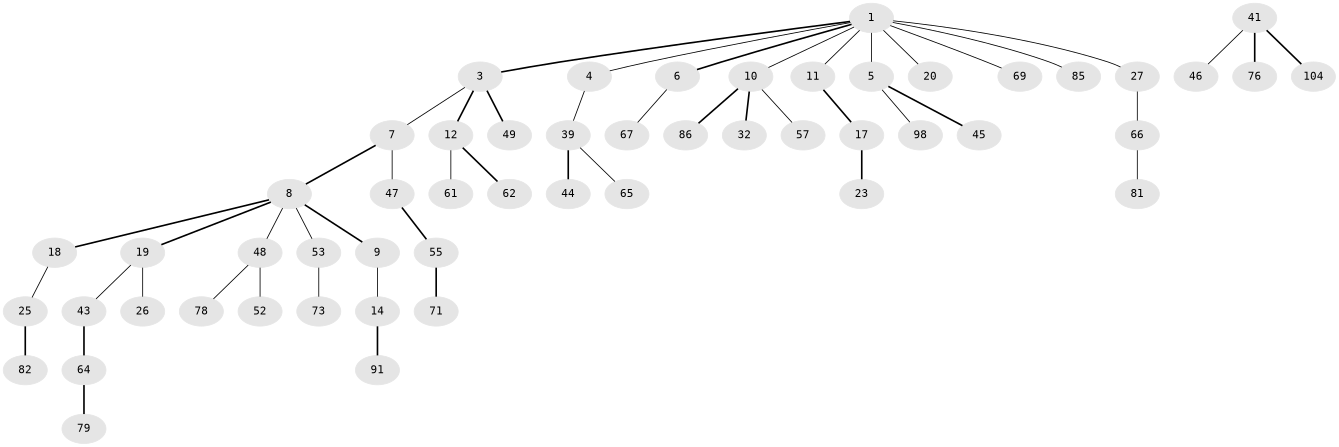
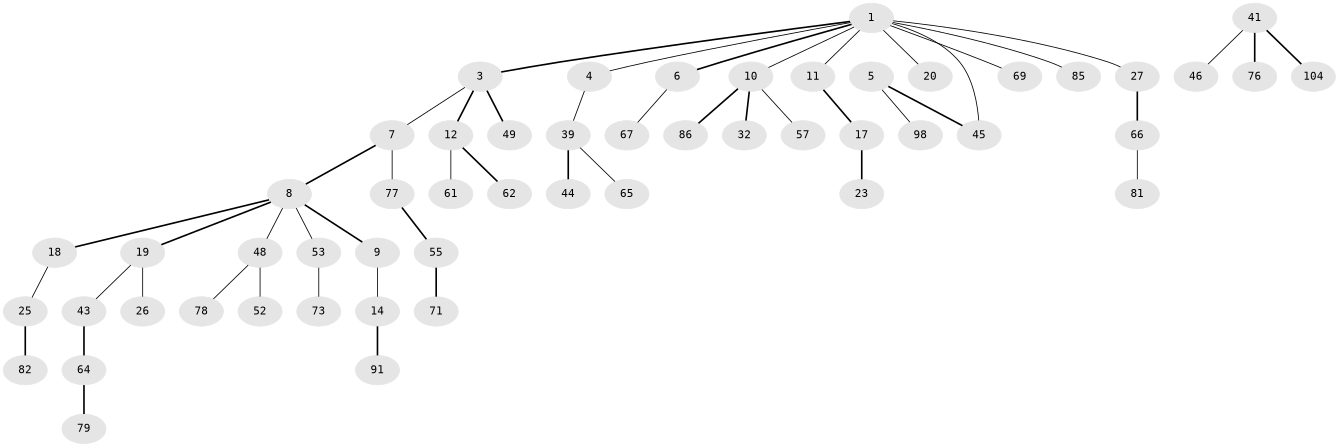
(872, 47) -> (954, 56)
(1137, 106) -> (1137, 106)
(392, 194) -> (392, 194)
